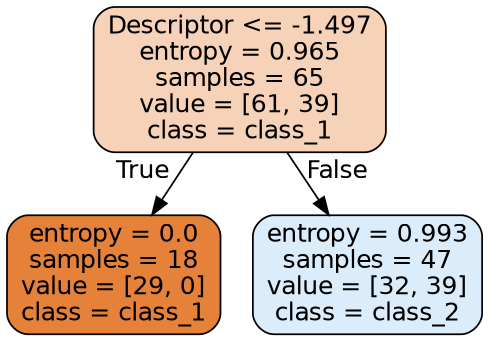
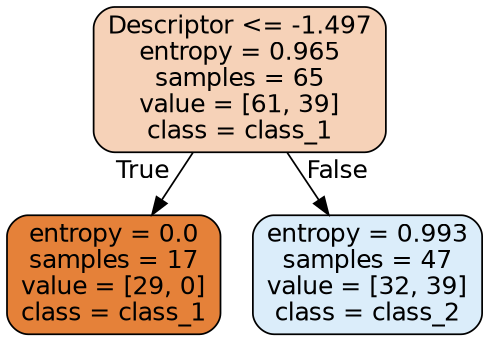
(114, 275) -> (114, 275)
